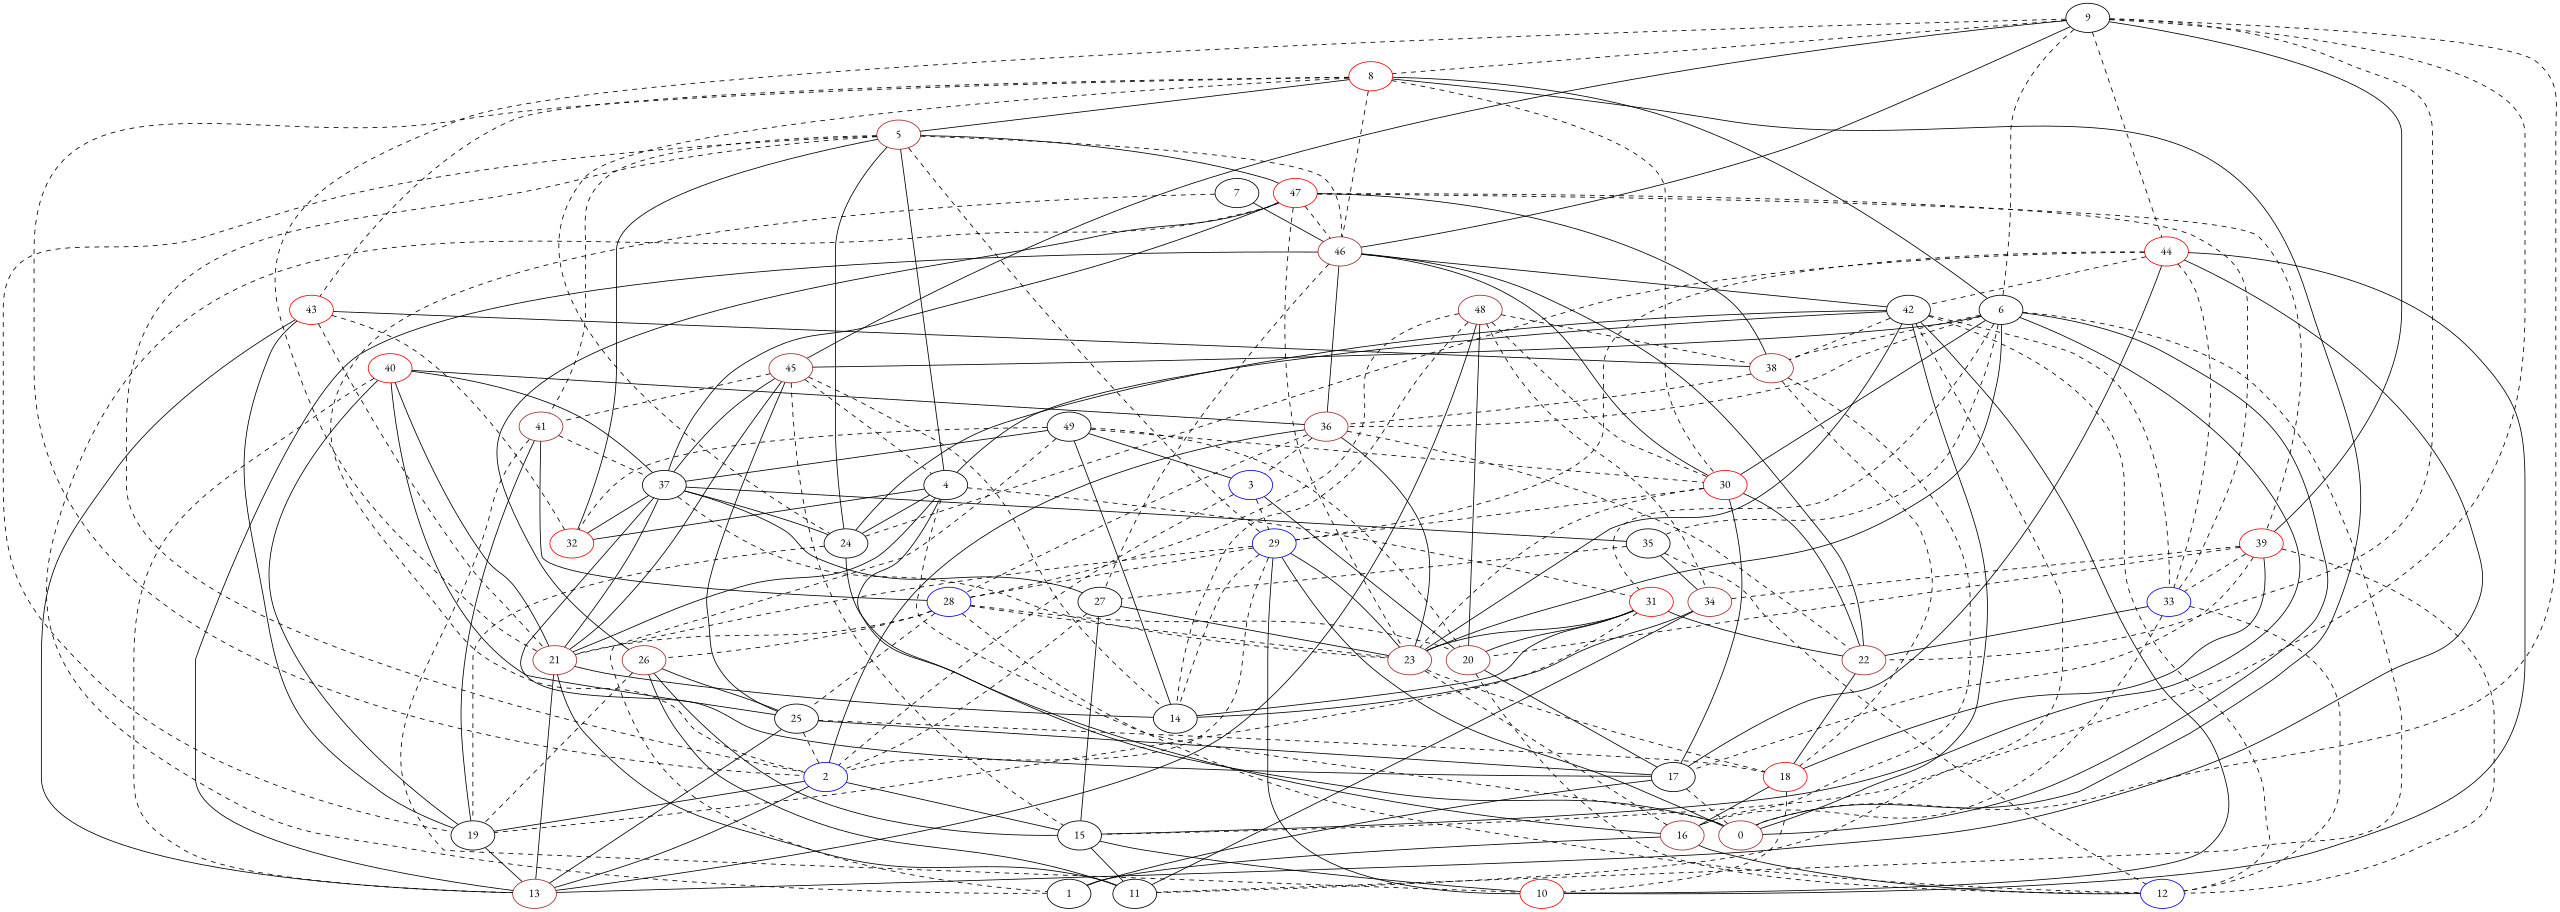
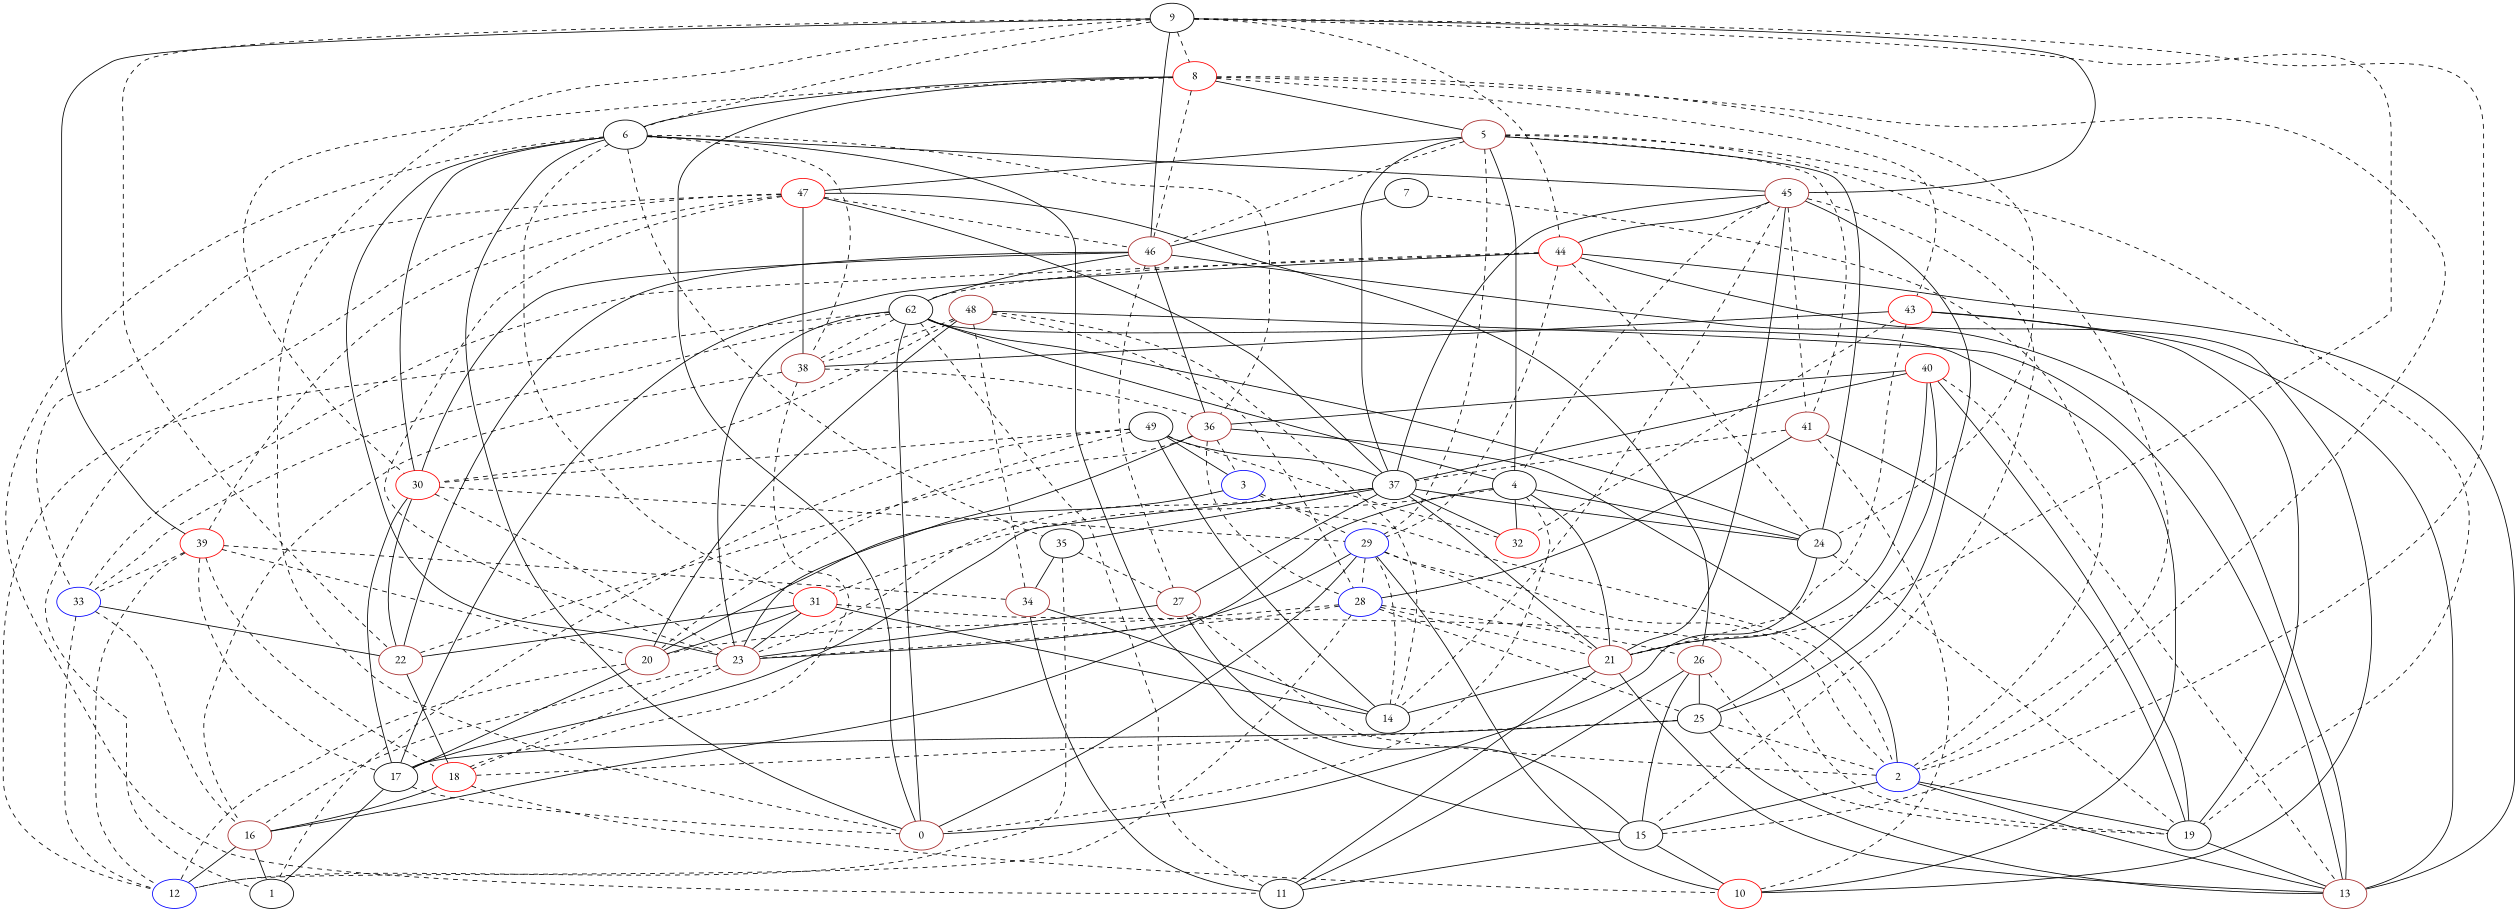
none -> (1674, 222)
(624, 233) -> (1362, 267)
(1909, 310) -> (911, 310)
(1100, 602) -> (1179, 602)
(2064, 694) -> (303, 681)
